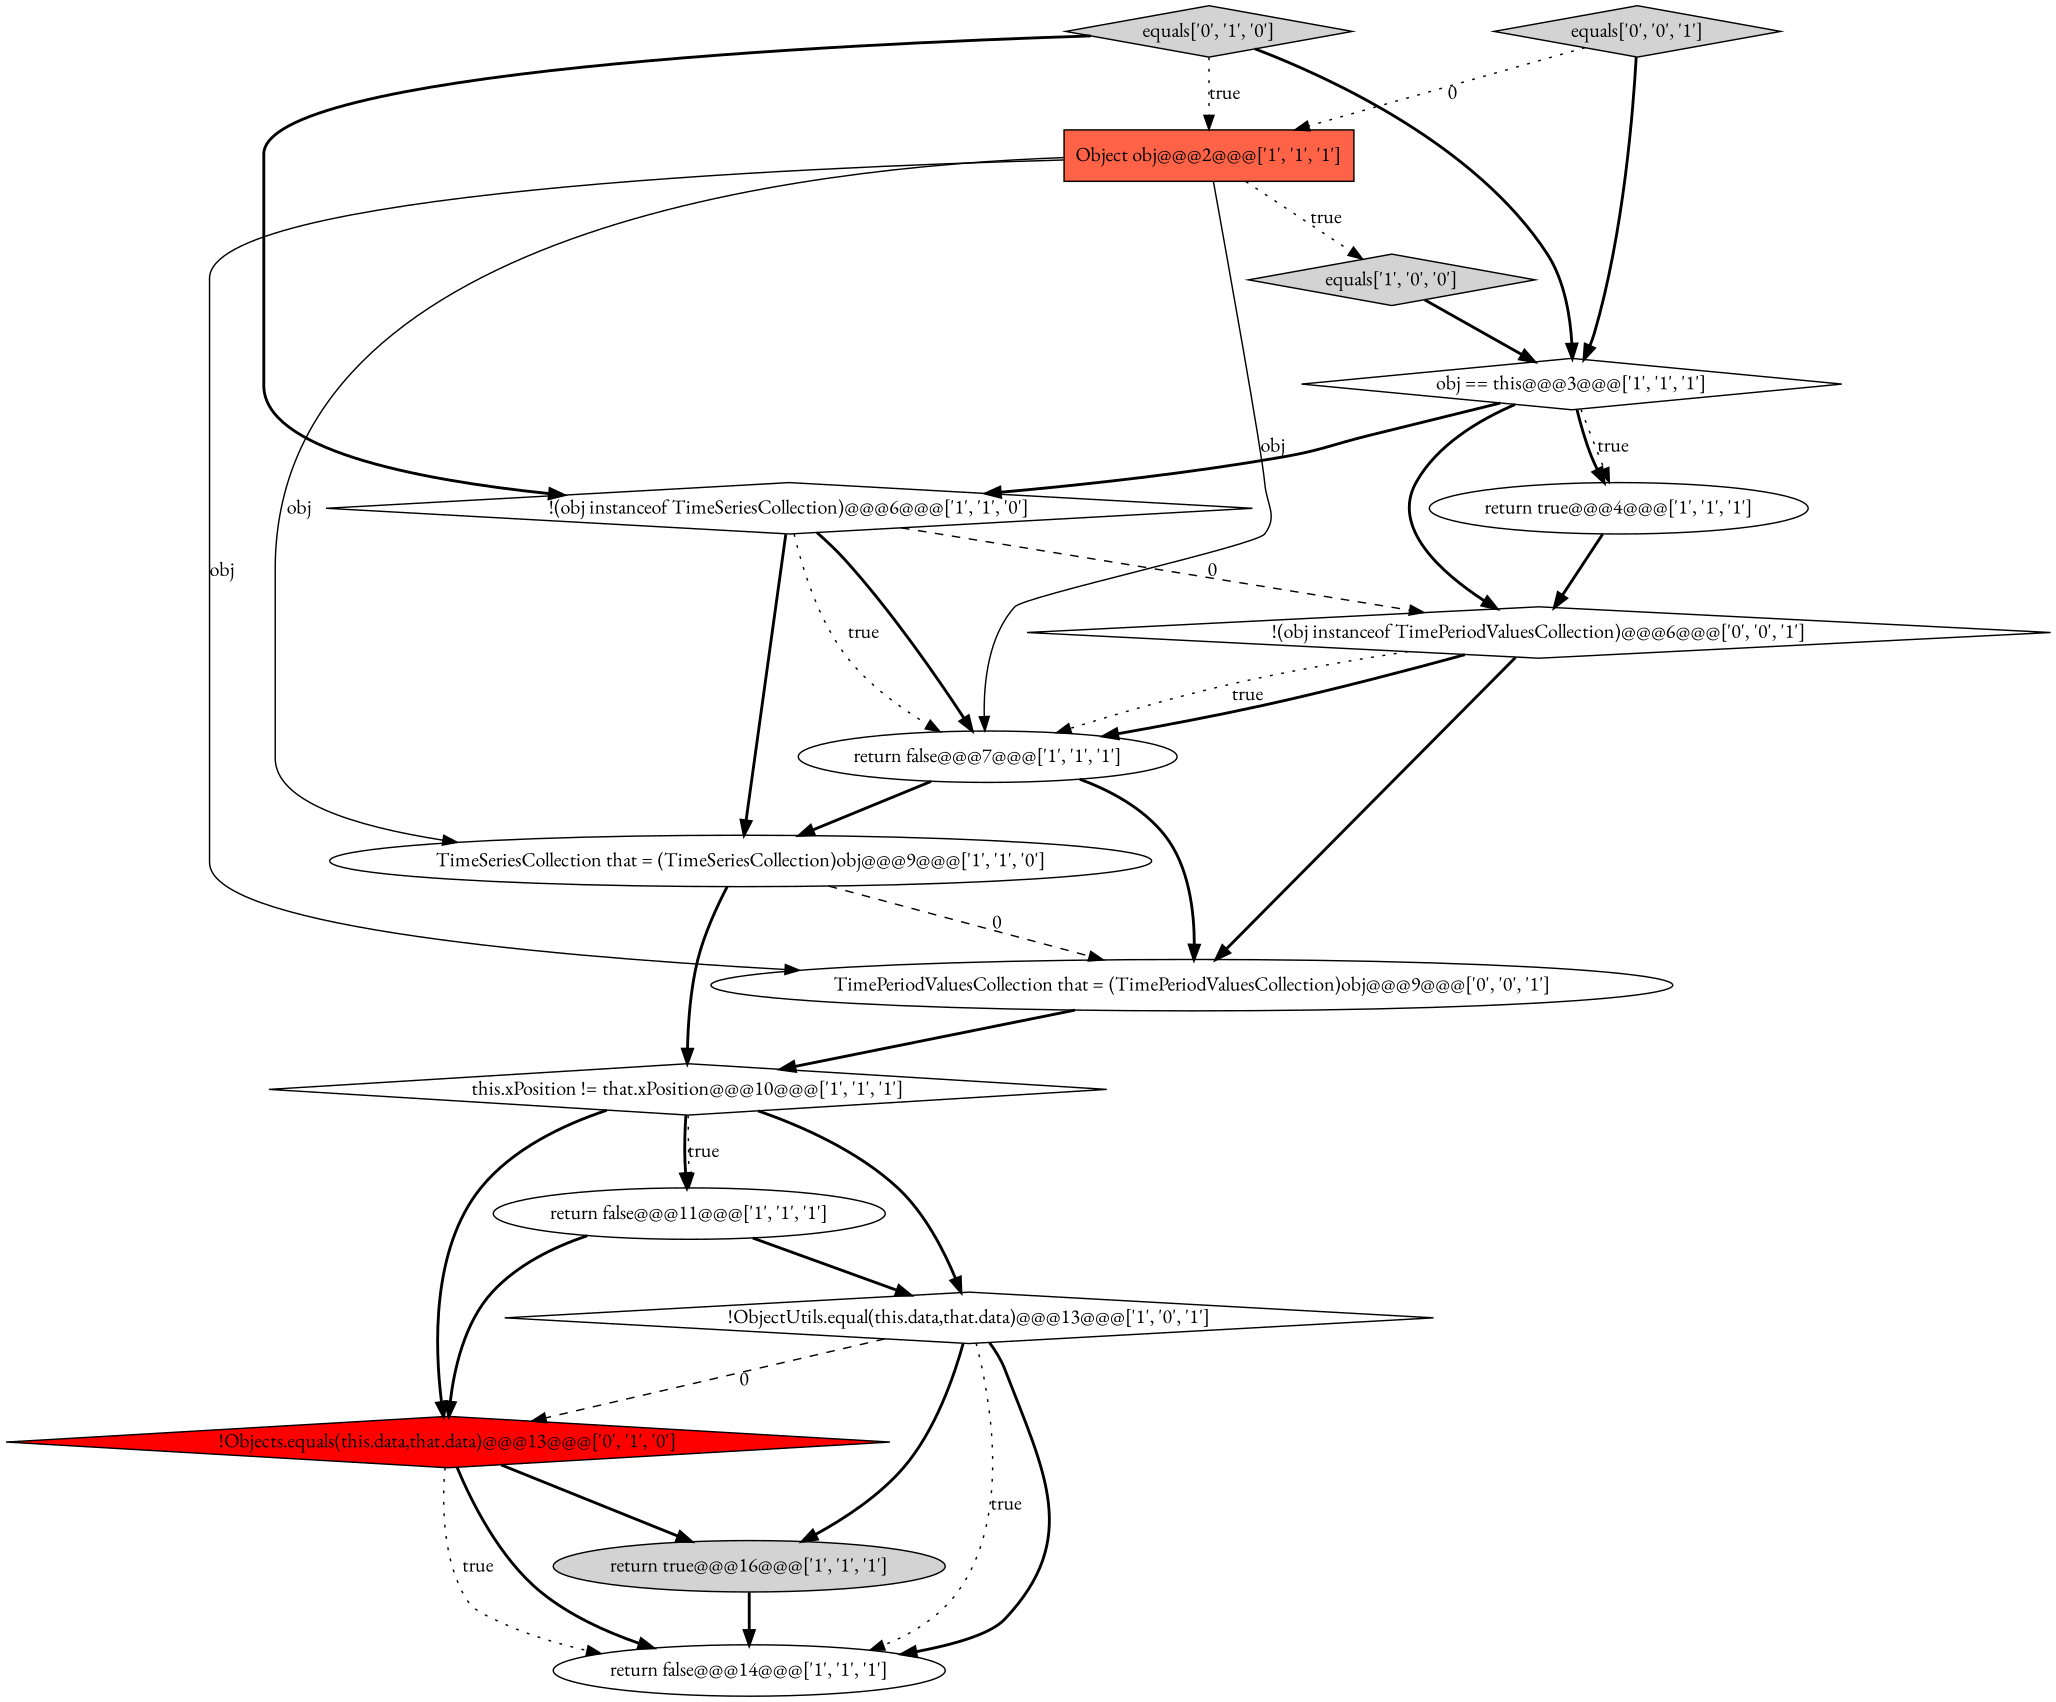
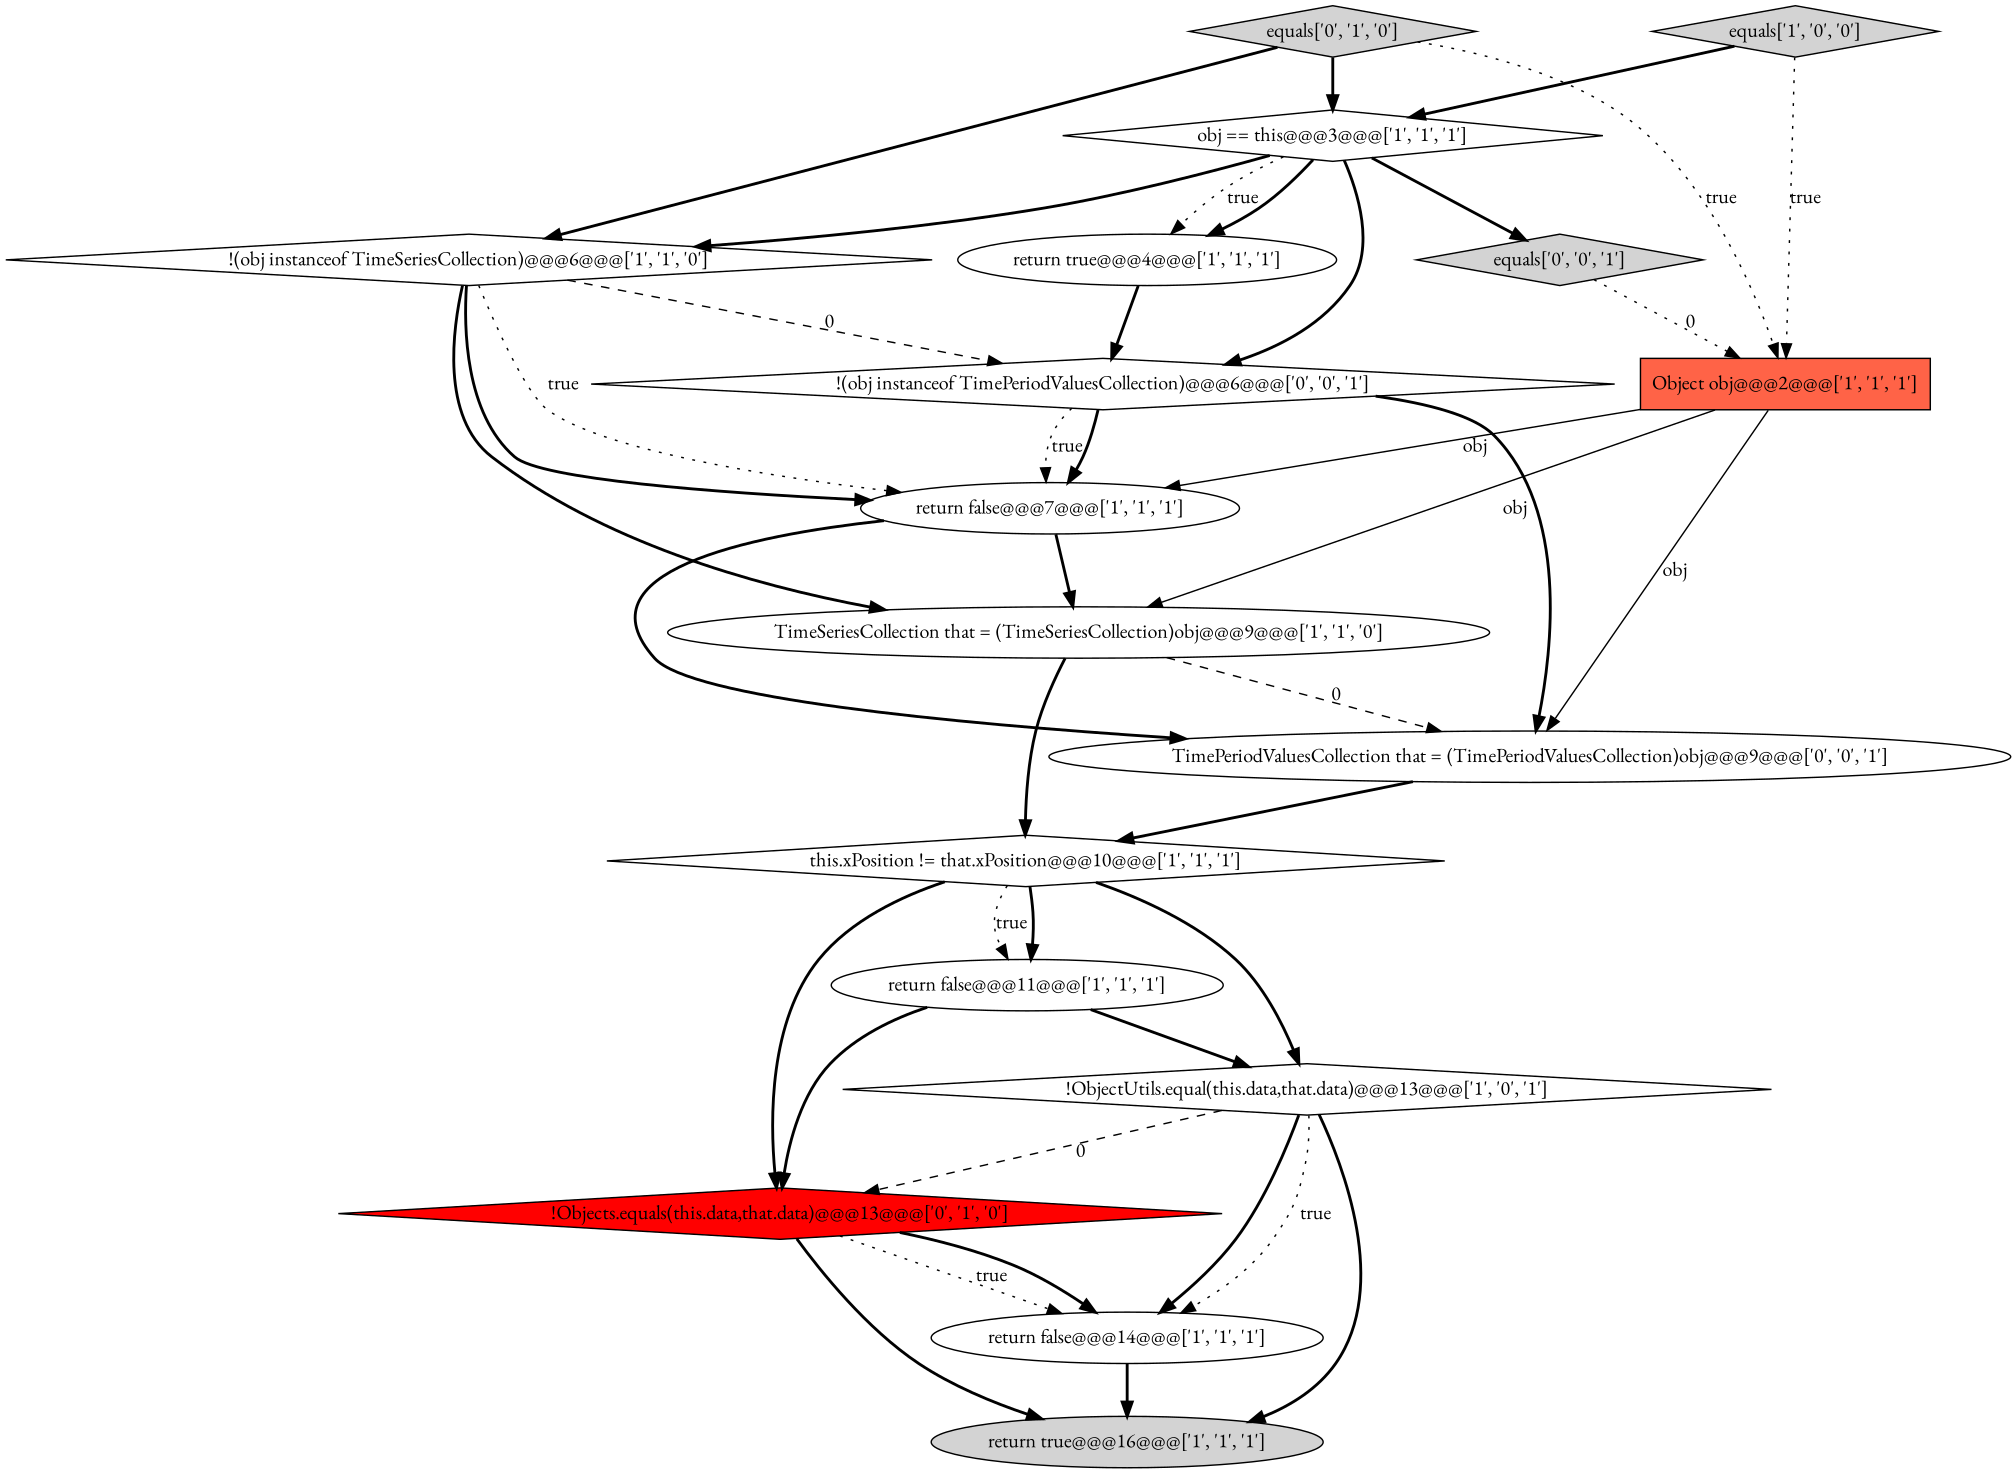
(1622, 203) -> (1442, 196)
(1298, 216) -> (1791, 200)
(749, 1611) -> (1127, 1383)
